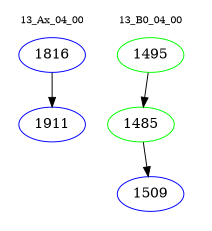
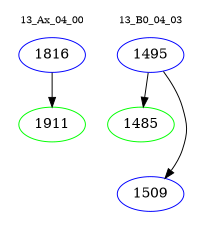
(151, 21) -> (151, 21)
(151, 55) -> (151, 55)
(52, 125) -> (52, 125)
(145, 155) -> (186, 120)
